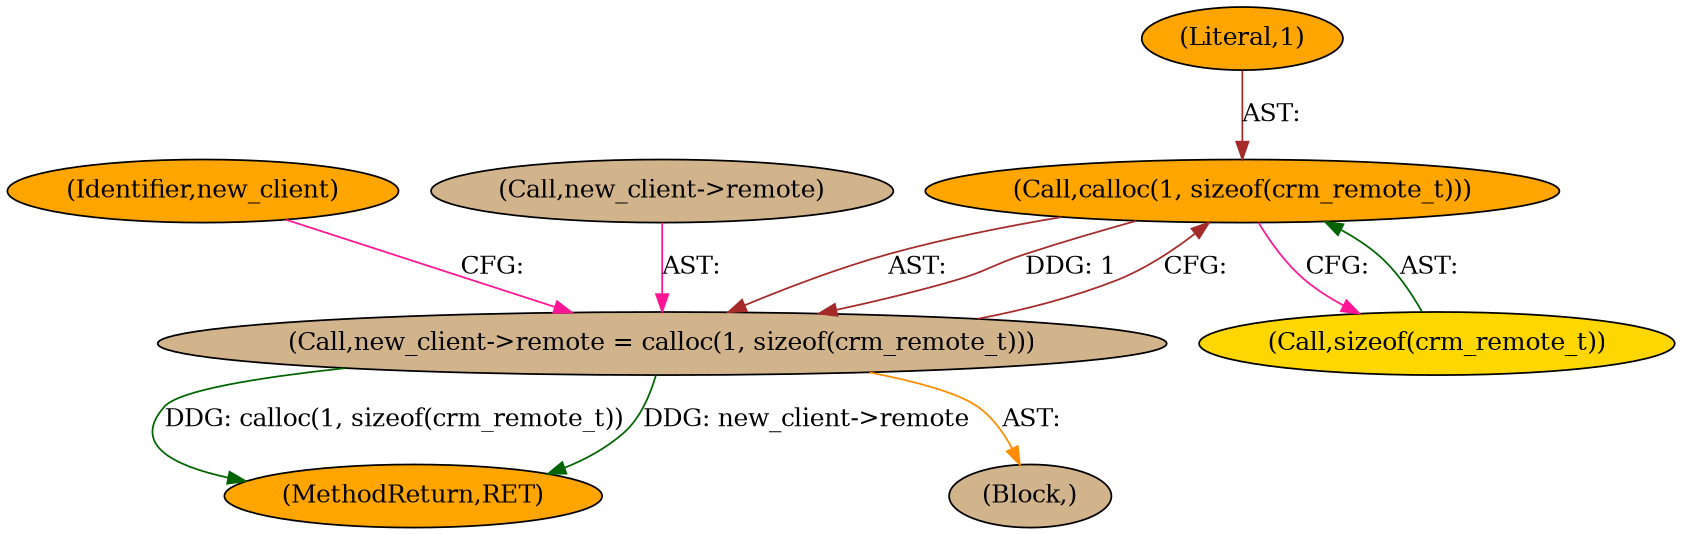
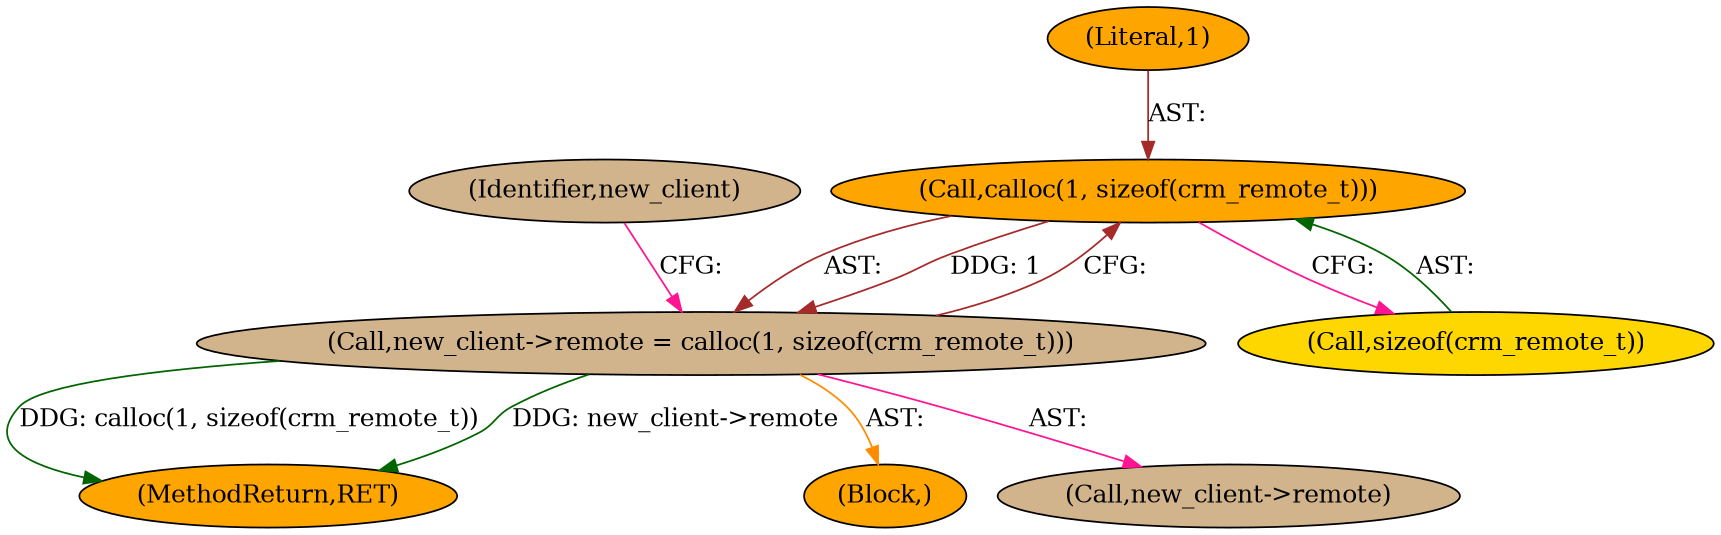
(203, 191) -> (605, 191)
(662, 258) -> (971, 416)
(1030, 496) -> (885, 496)
